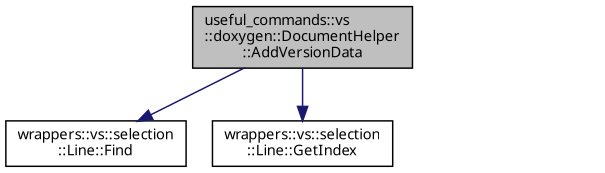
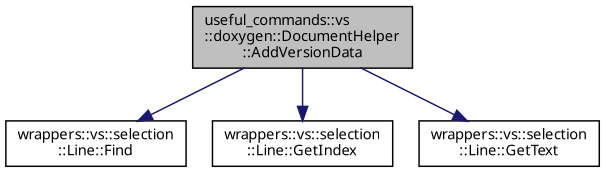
none -> (509, 144)
